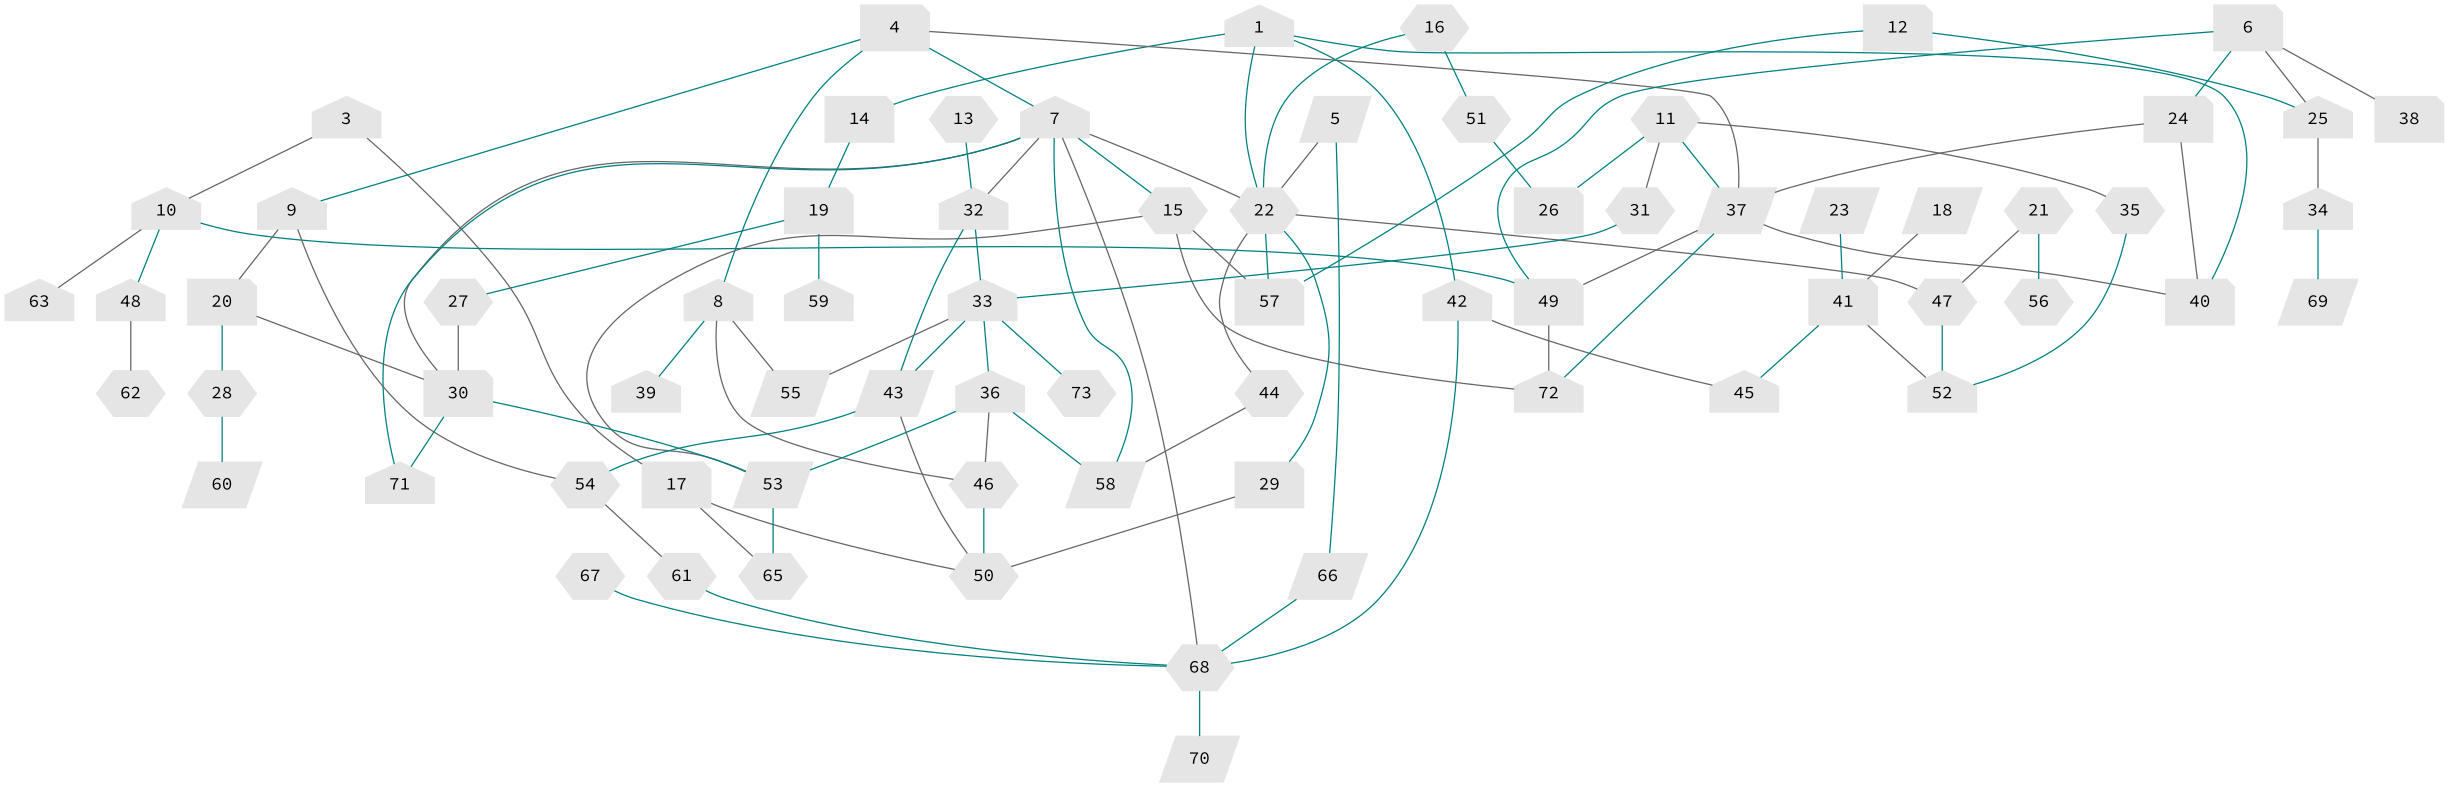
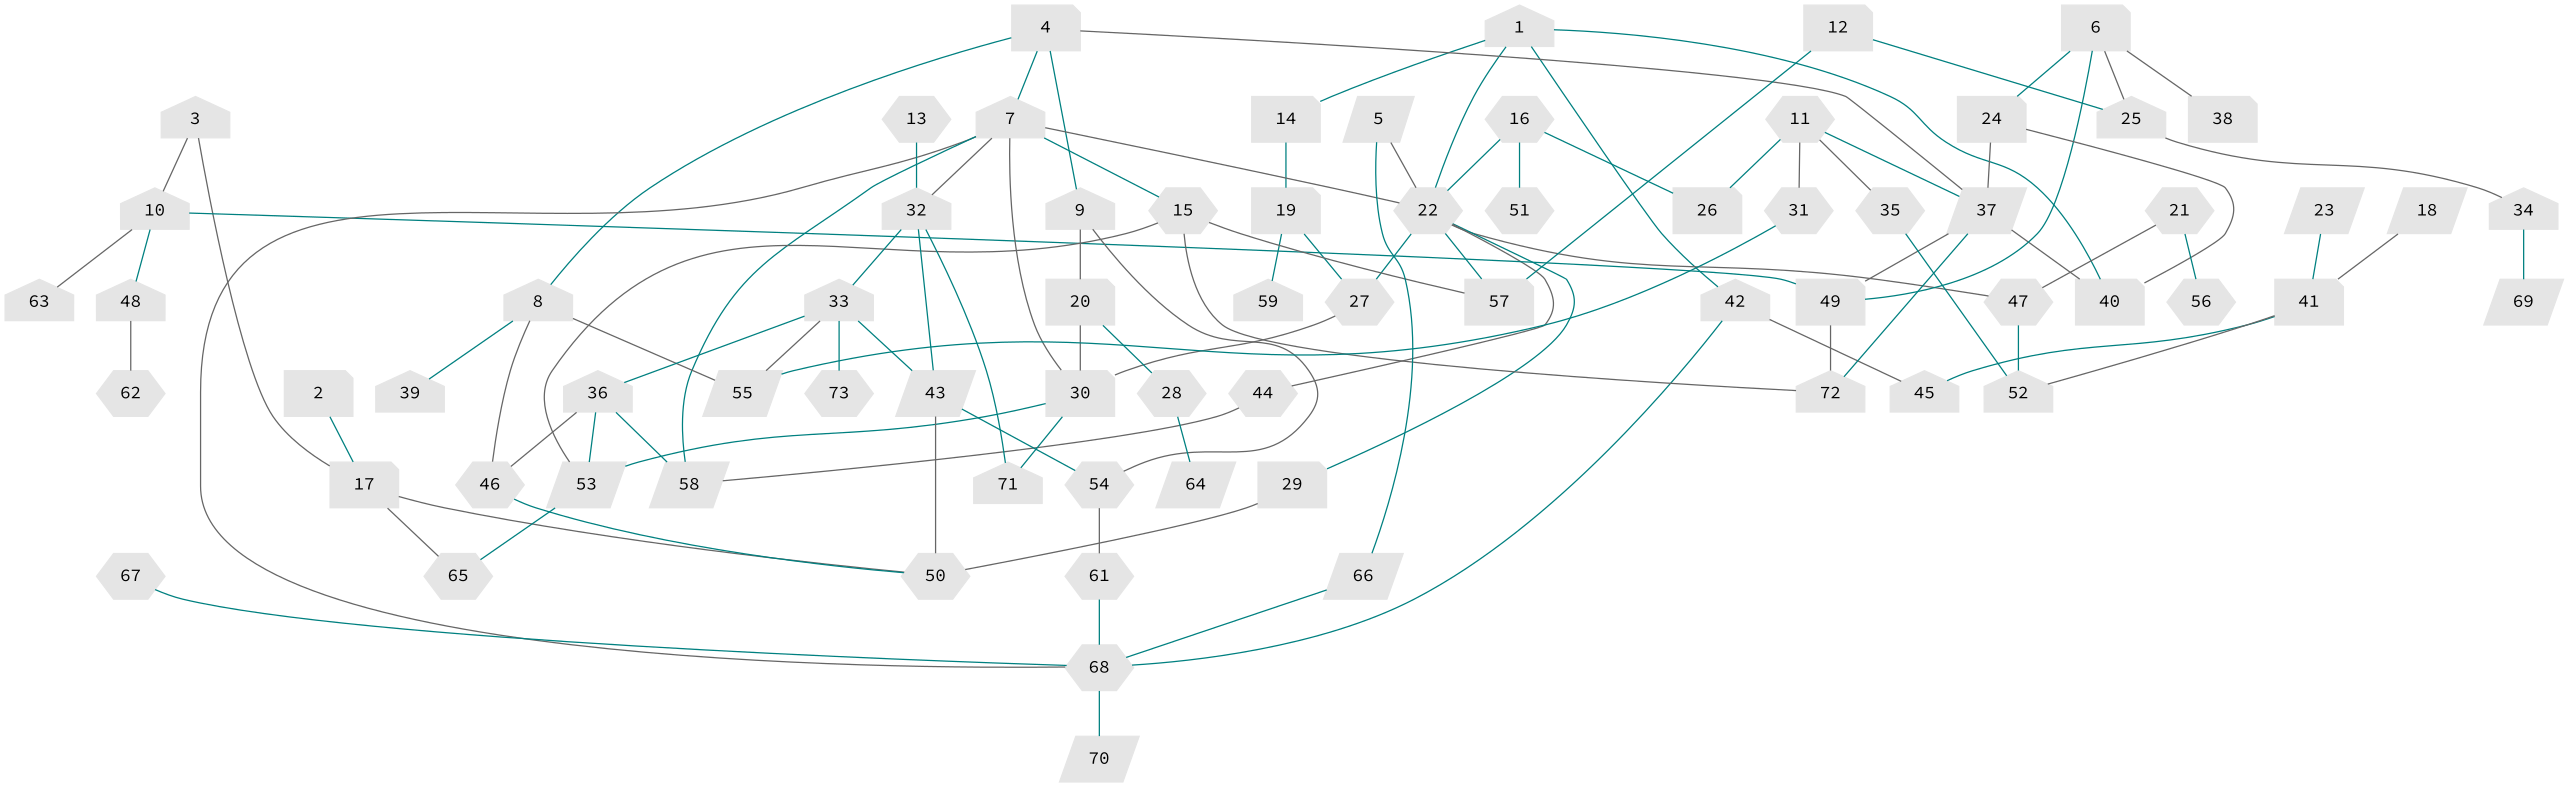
(1511, 164) -> (1596, 157)
(604, 167) -> (974, 337)
none -> (1400, 249)
(1303, 270) -> (1263, 354)
none -> (319, 394)
(222, 485) -> (1196, 485)
